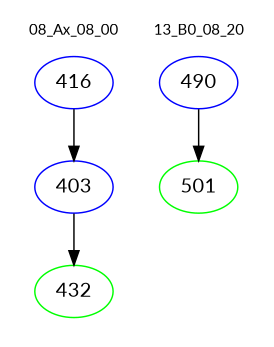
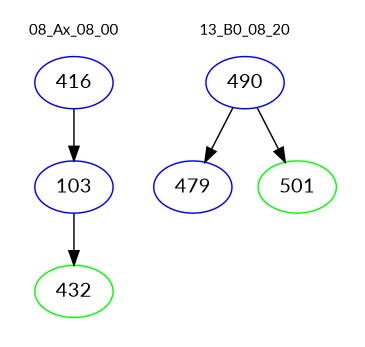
(74, 187) -> (74, 187)
none -> (193, 187)
